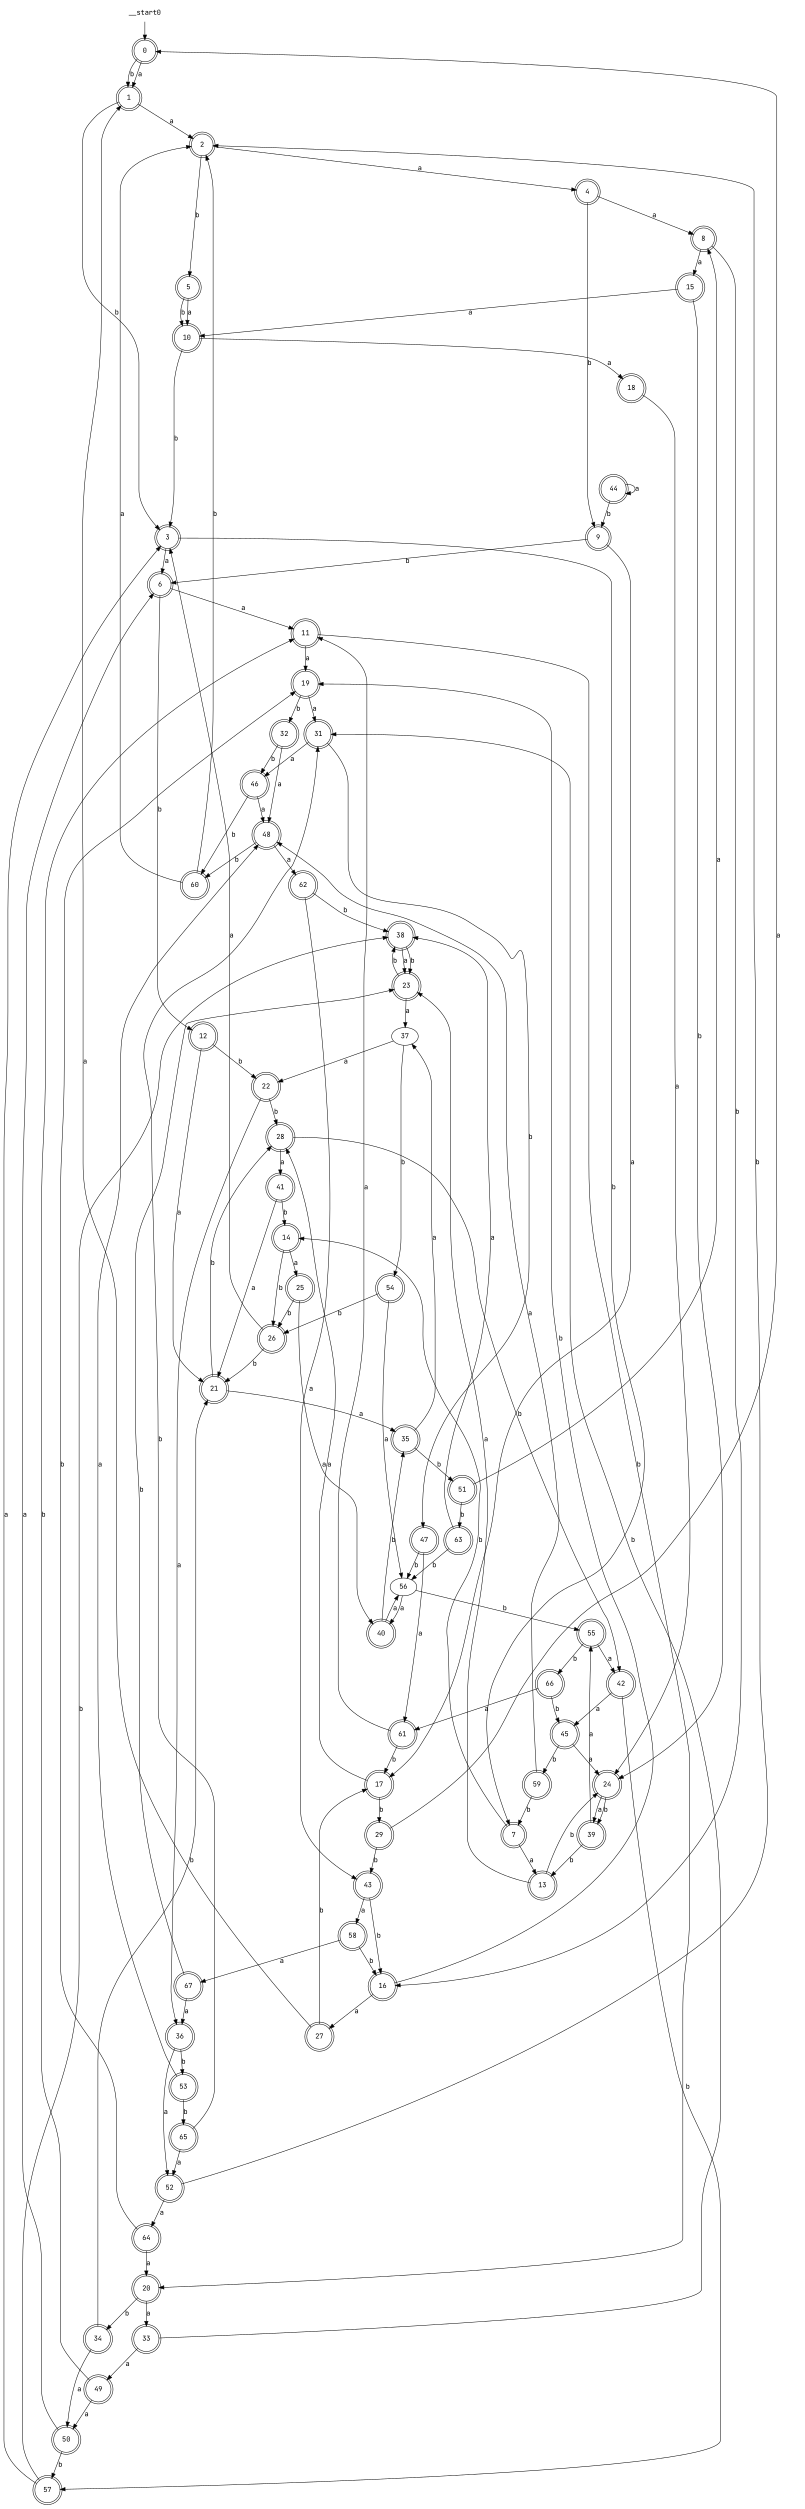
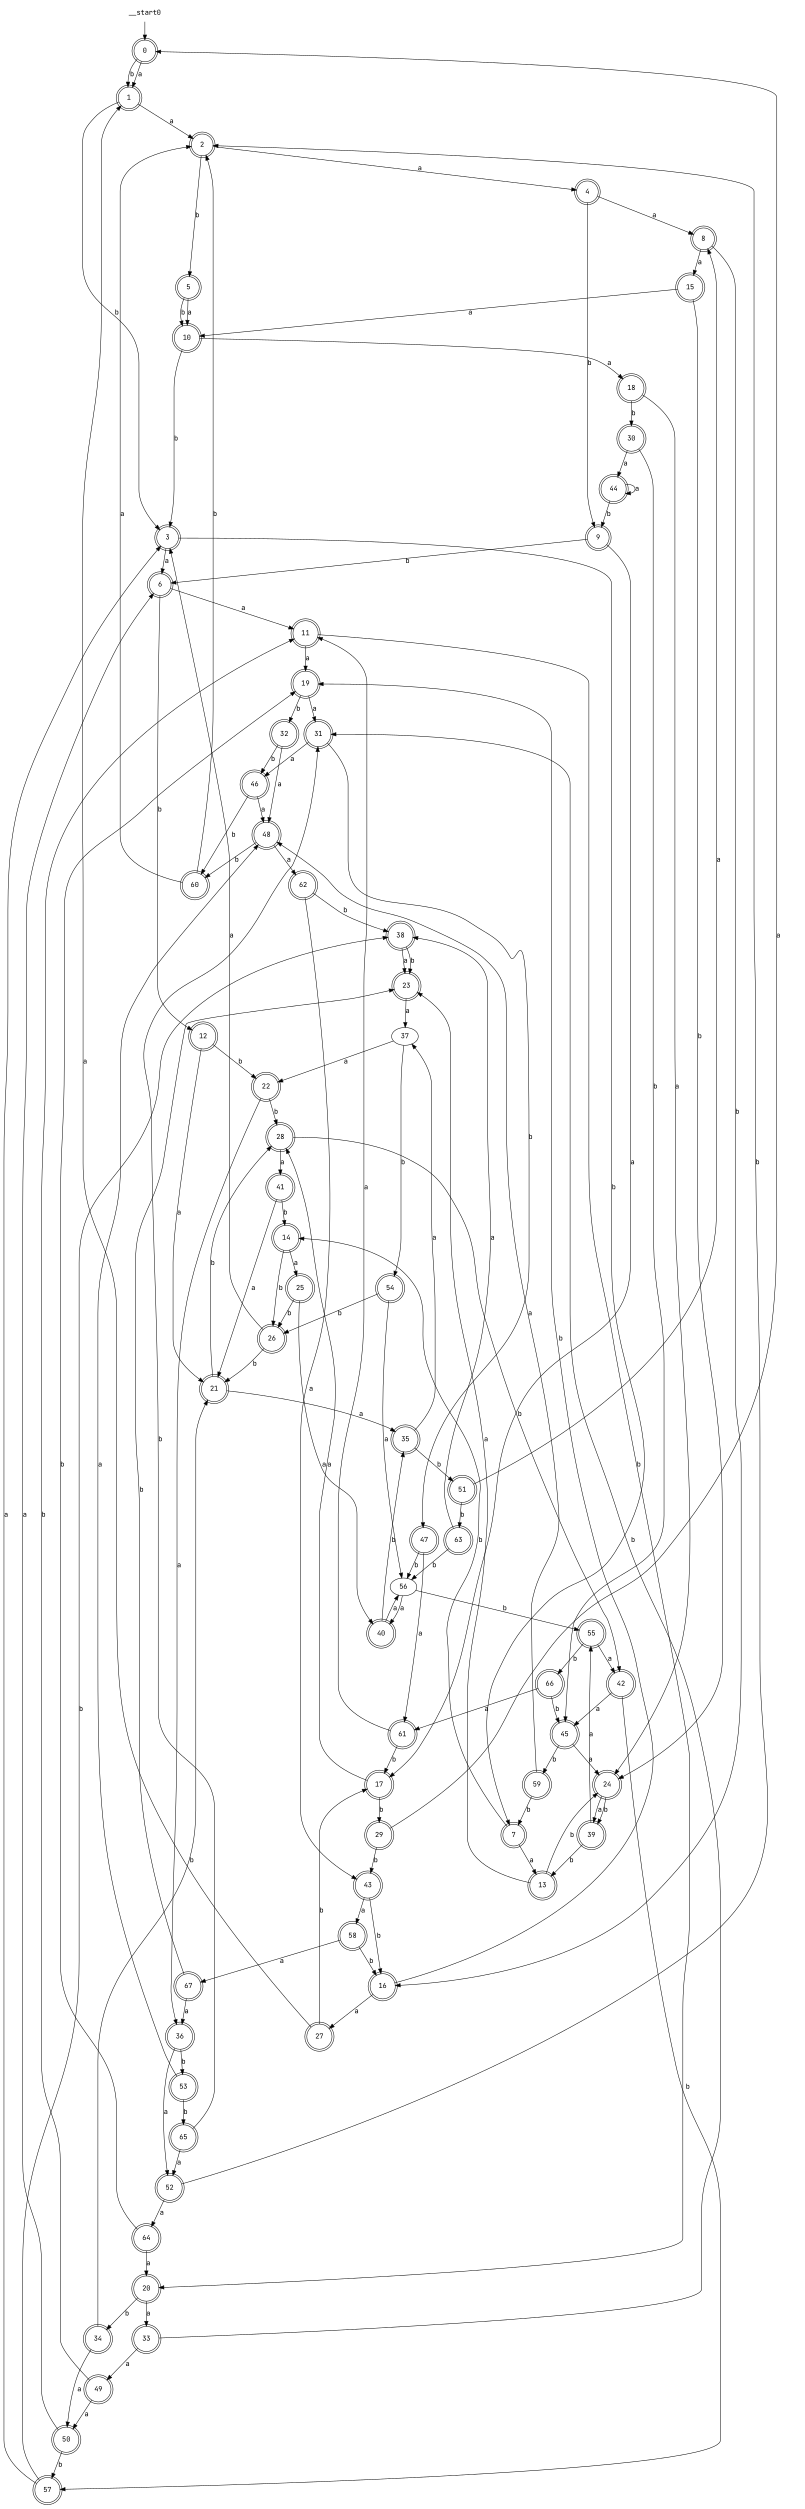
none -> (631, 439)
(393, 964) -> none
